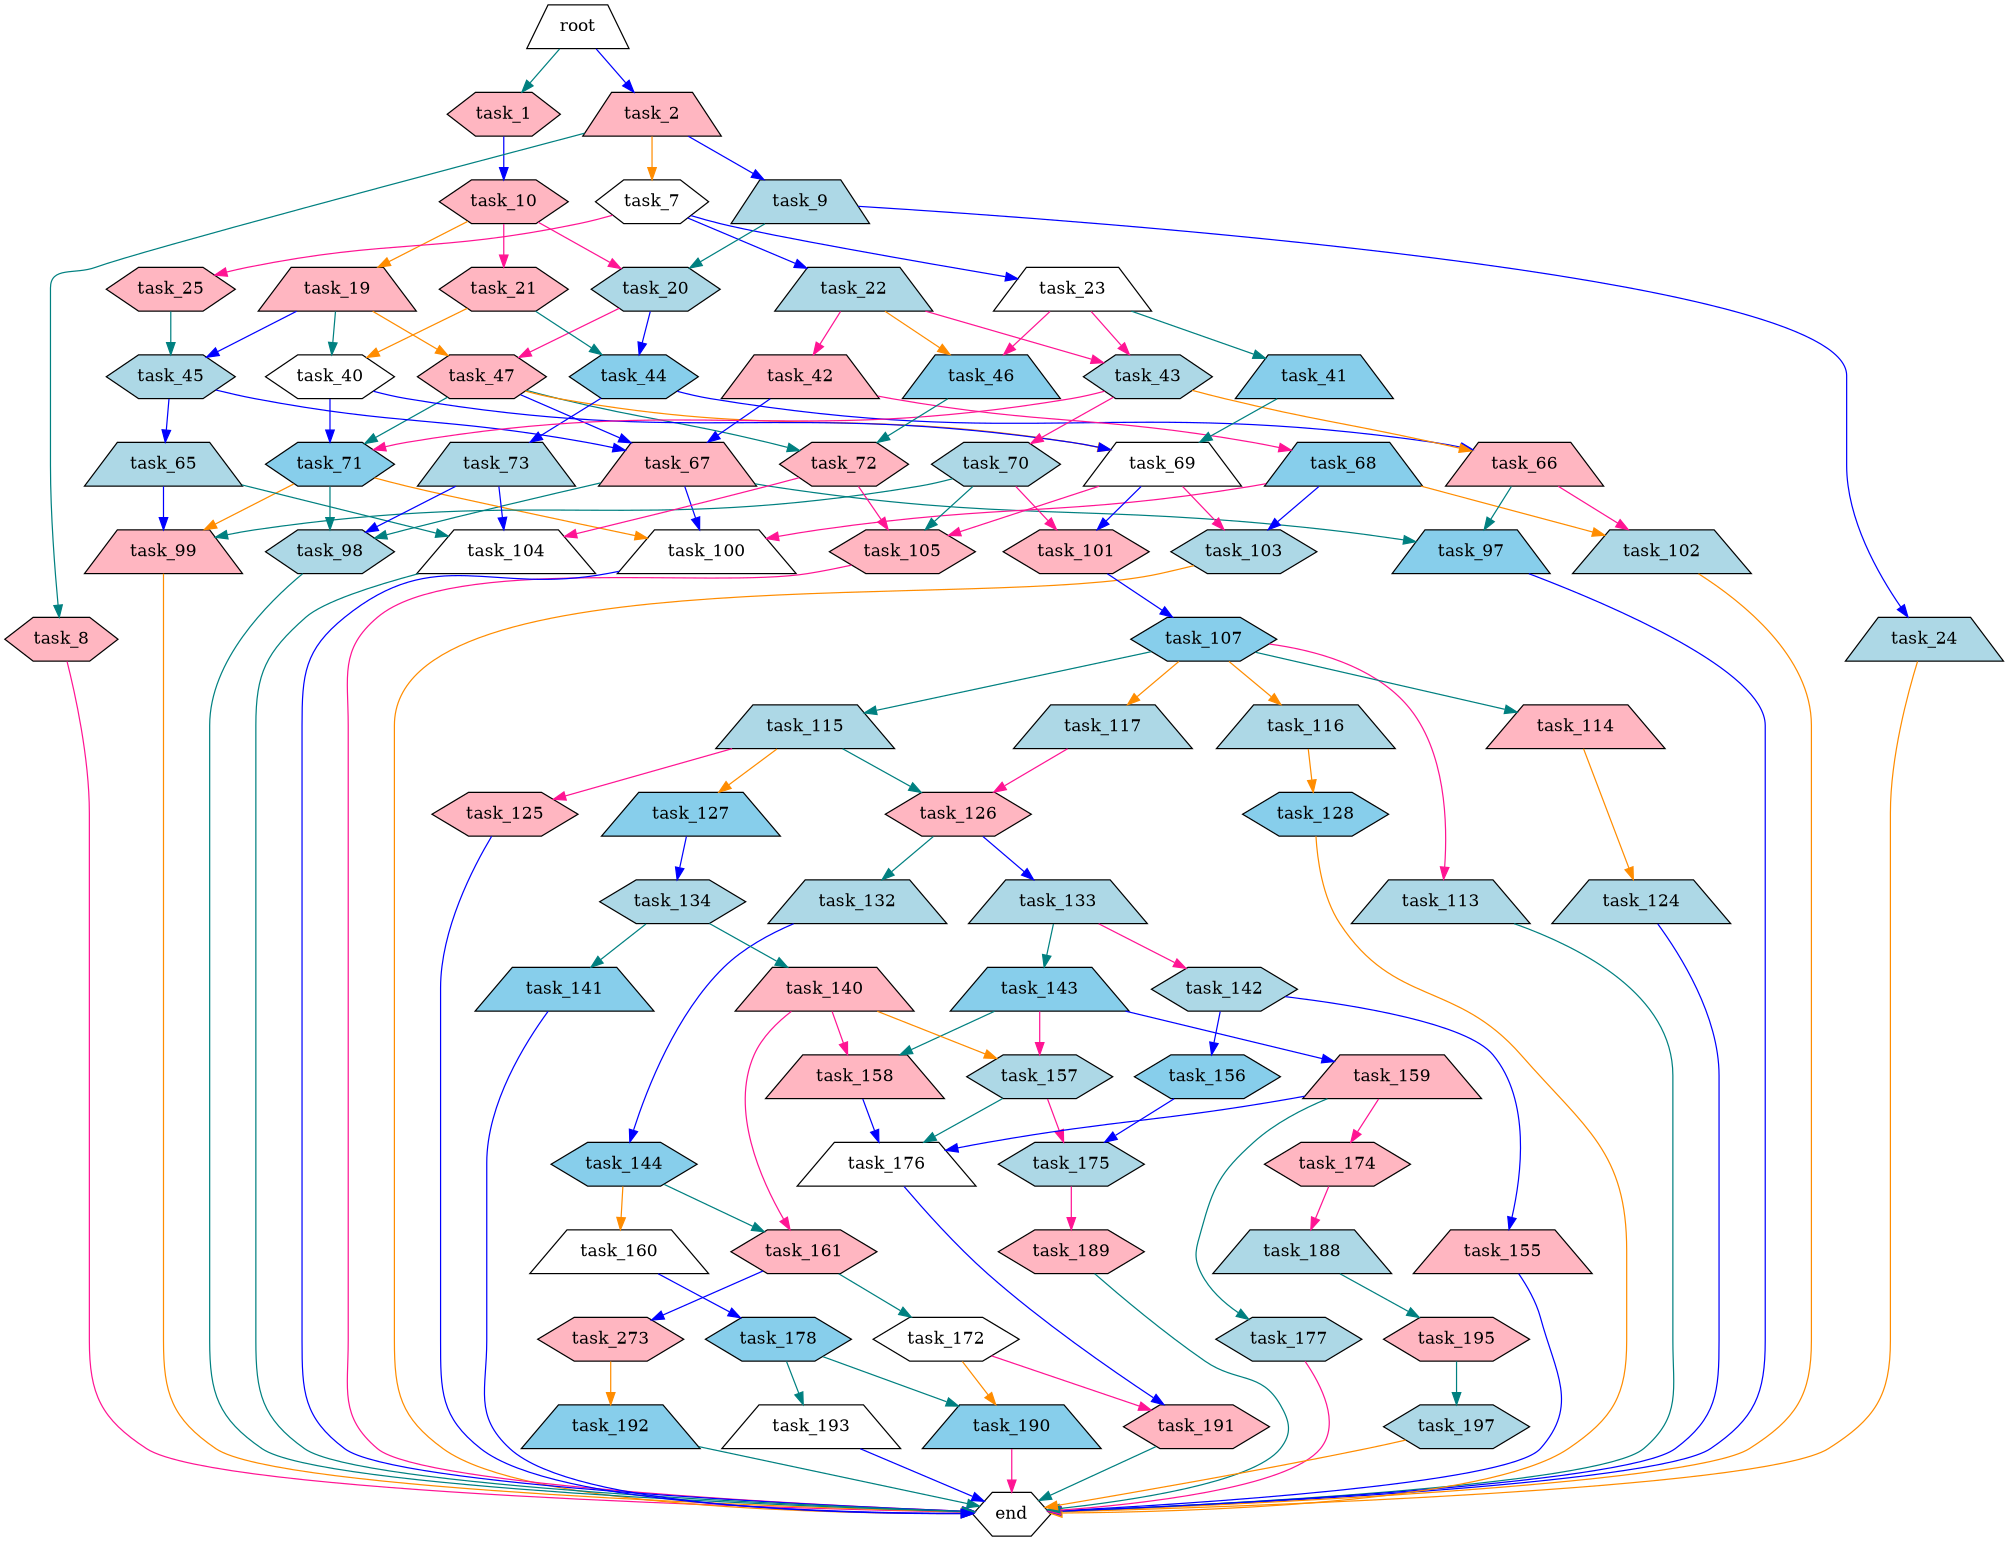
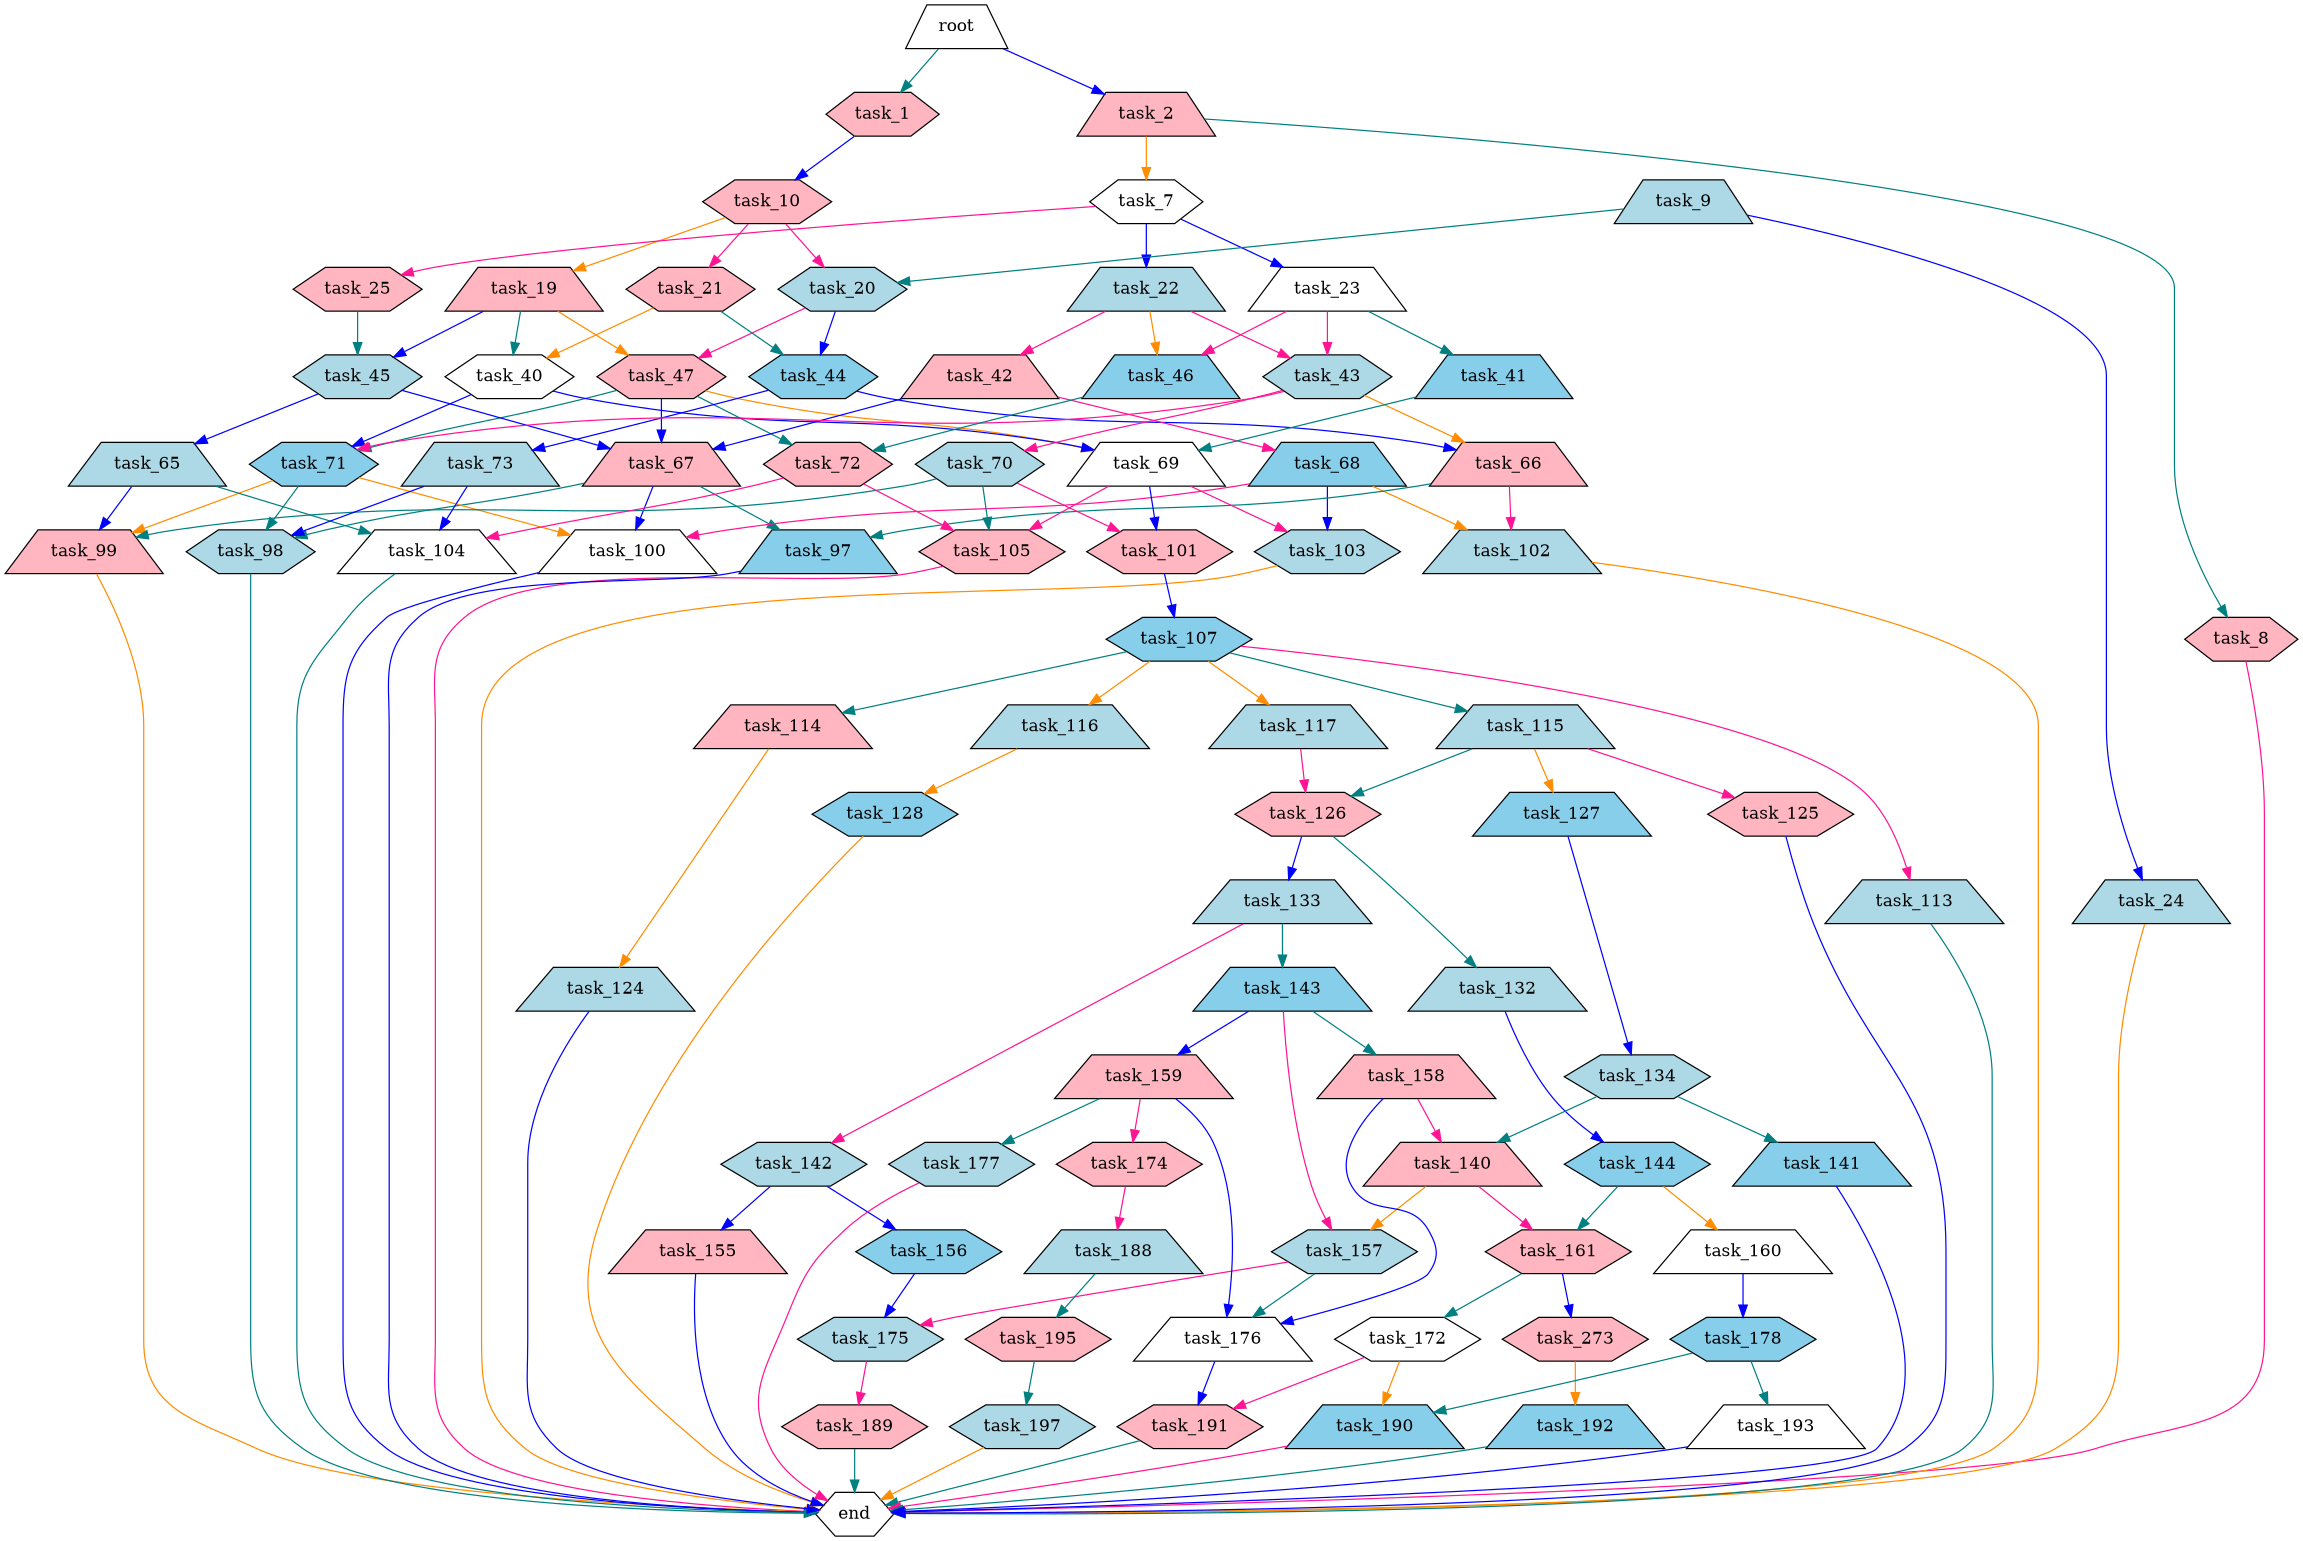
(721, 155) -> none
(838, 1027) -> (1427, 1115)
